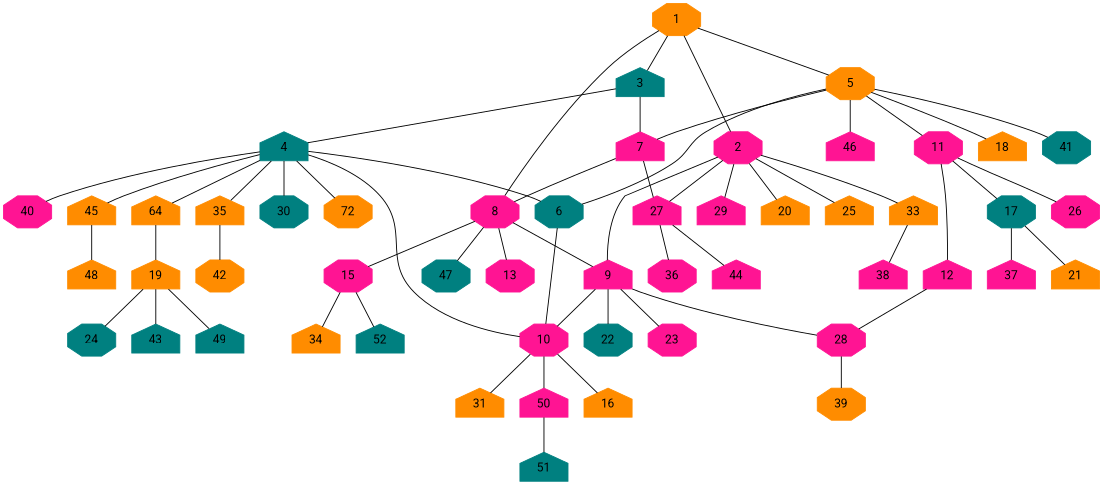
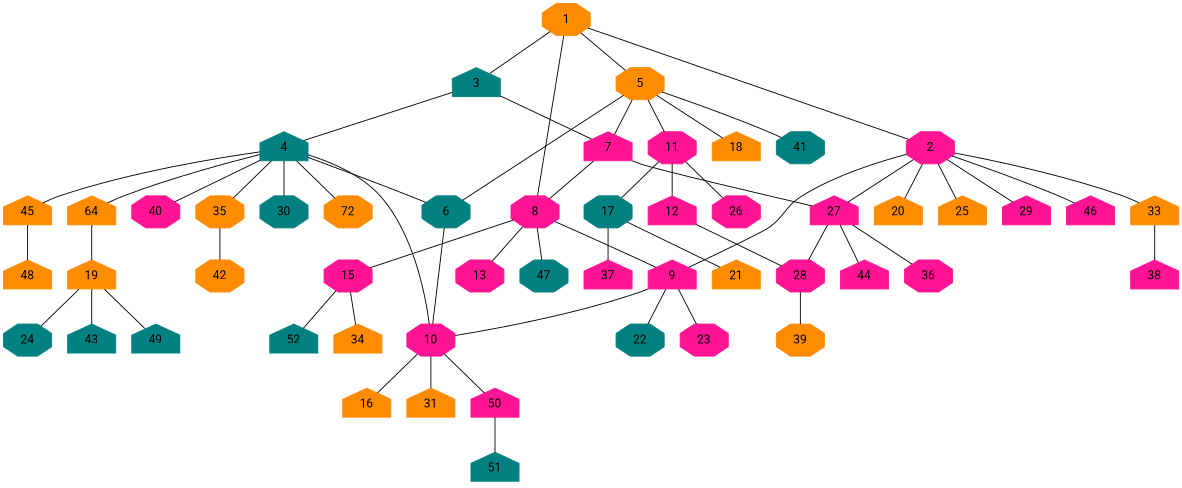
(850, 116) -> (1014, 178)
(220, 212) -> (220, 212)
(724, 316) -> (818, 243)
